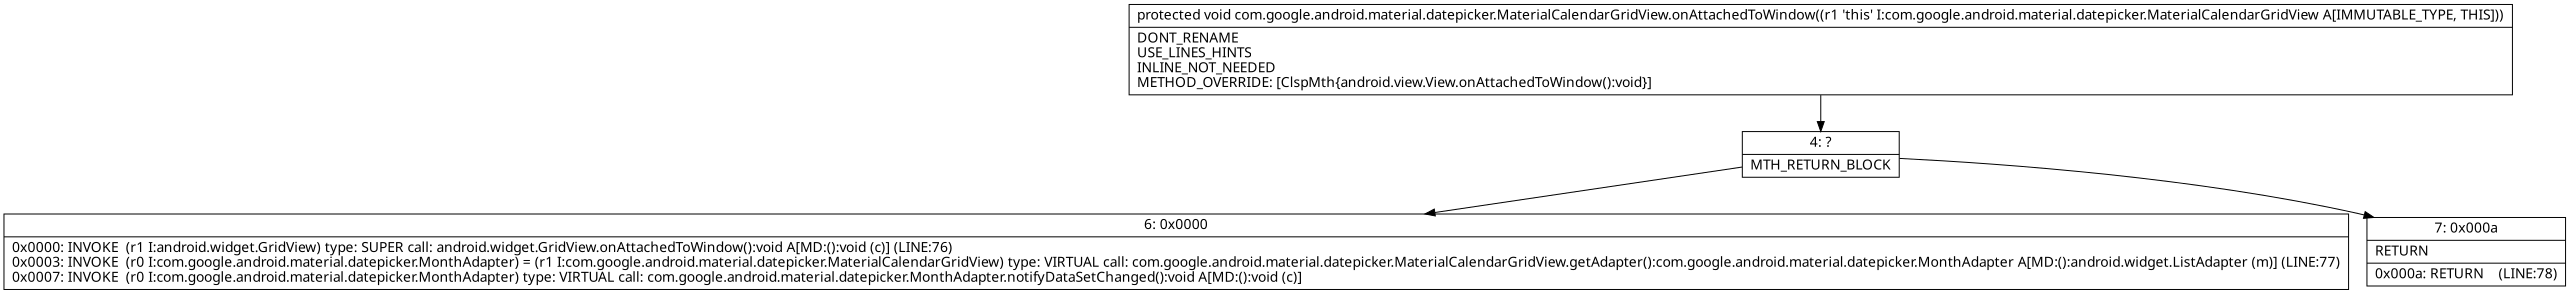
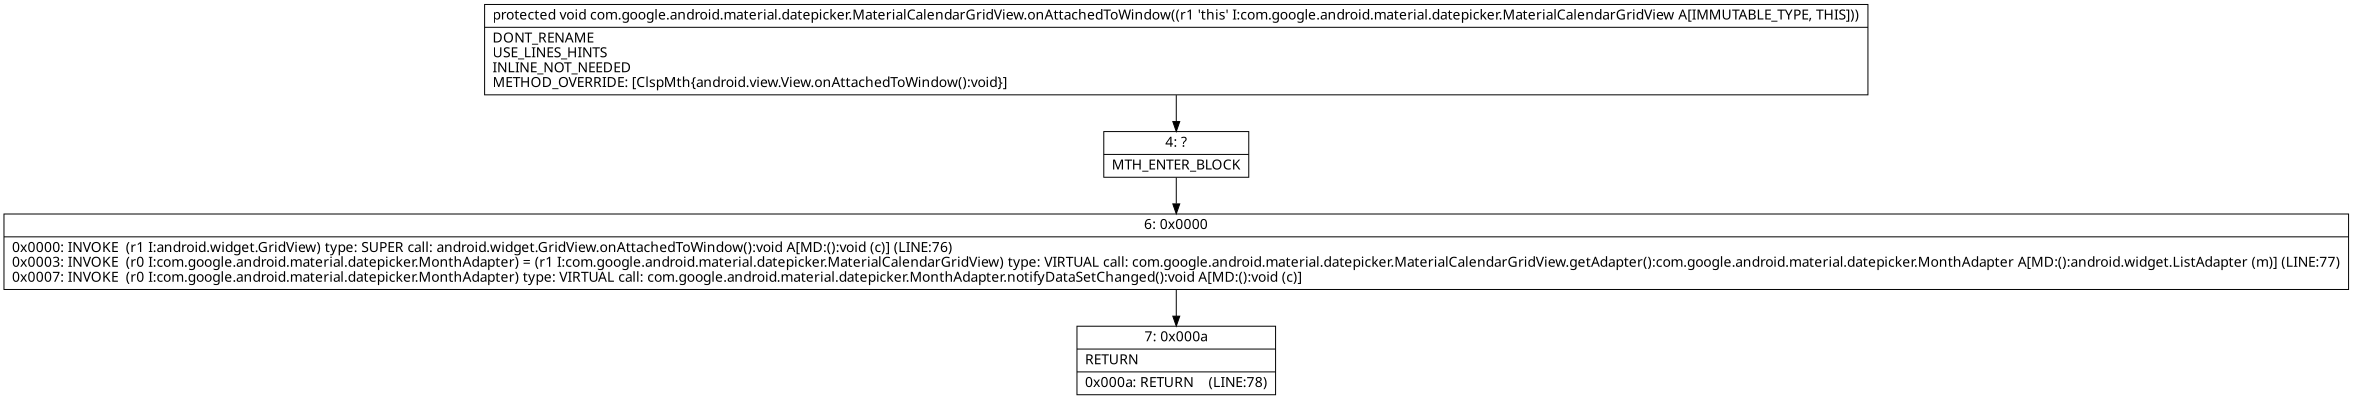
(1821, 165) -> (1176, 165)
(2133, 177) -> (1176, 303)
